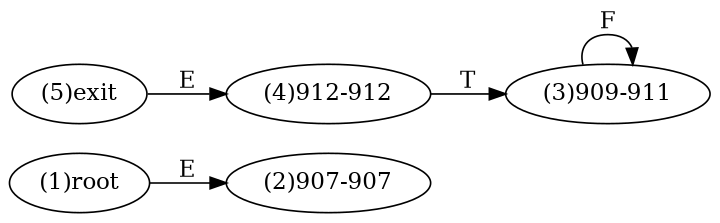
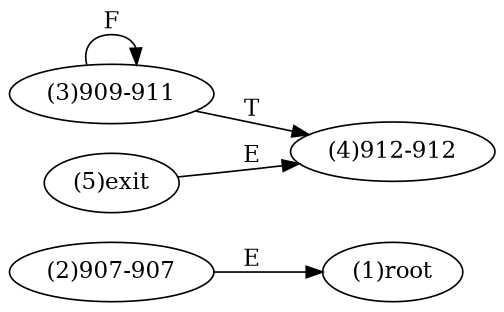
(460, 94) -> (244, 121)
(180, 183) -> (260, 272)
